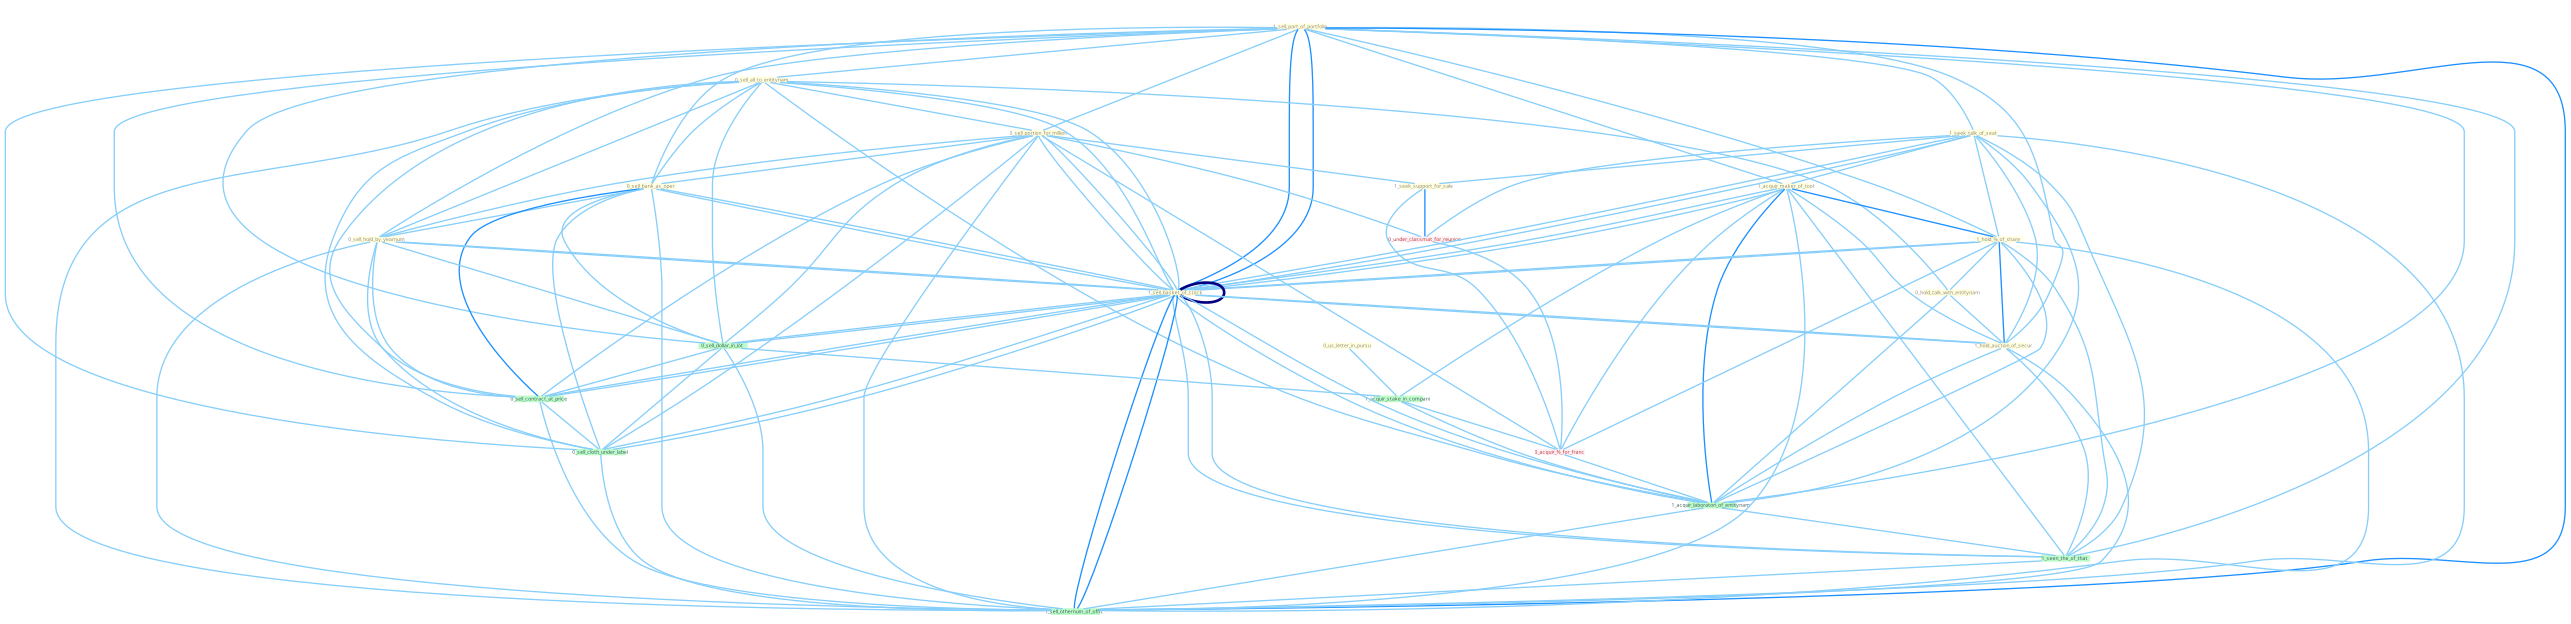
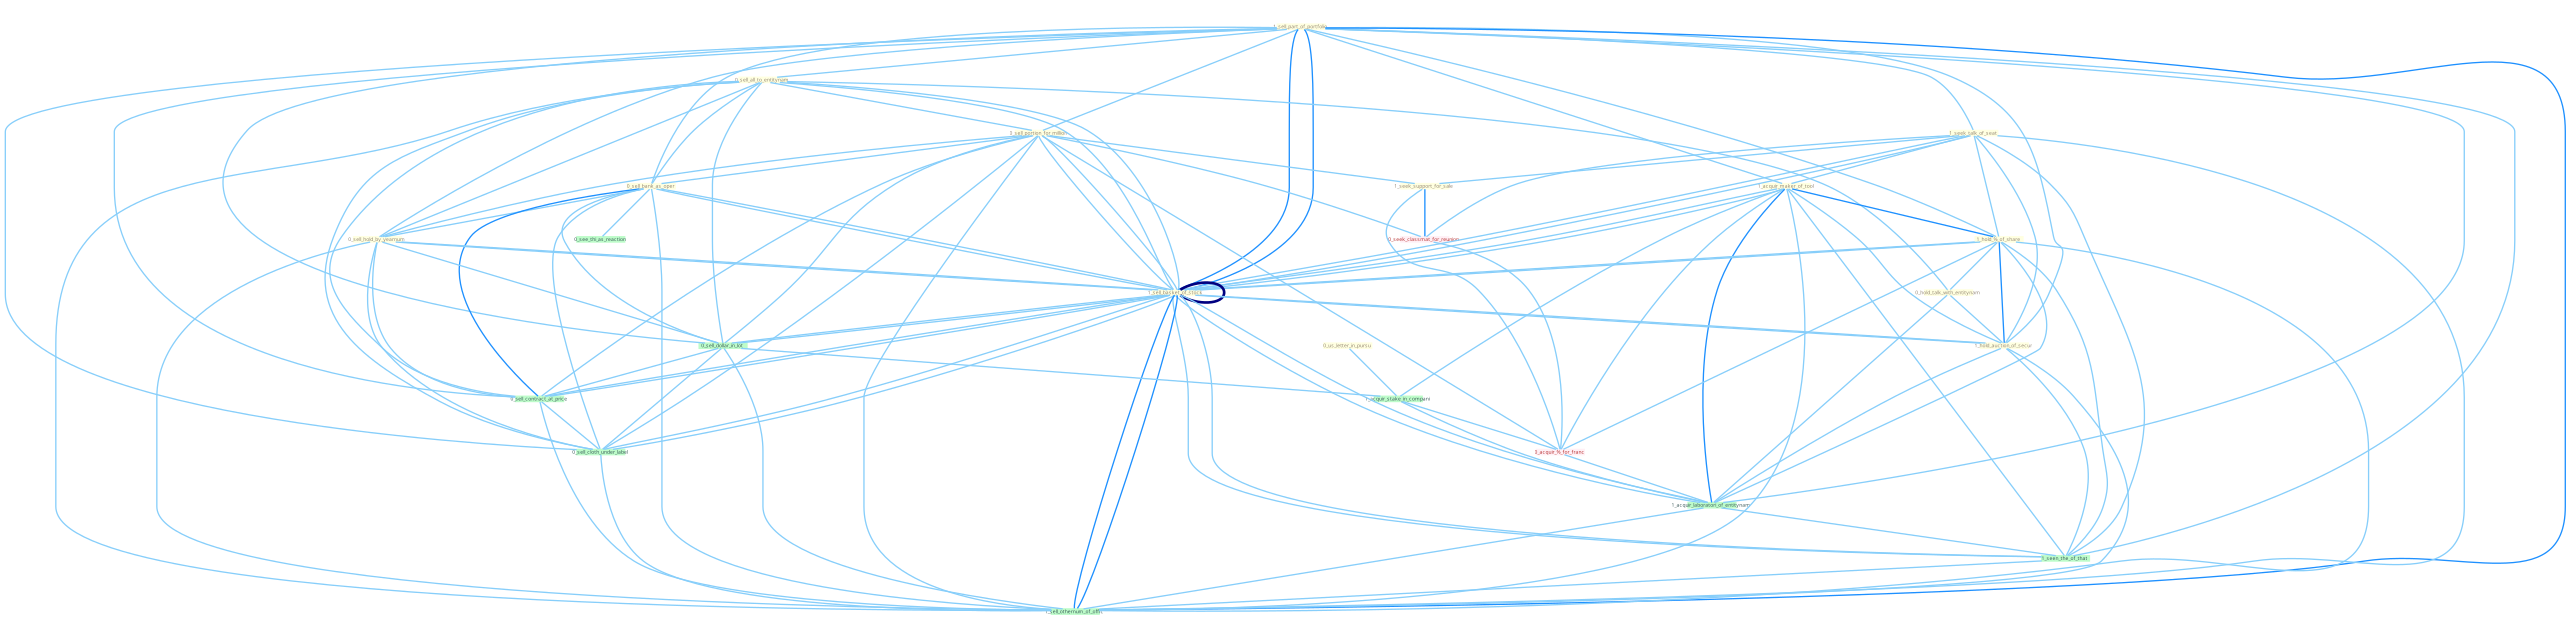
none -> (601, 239)
(1425, 239) -> (1425, 239)
(1230, 368) -> none
(2019, 395) -> none
